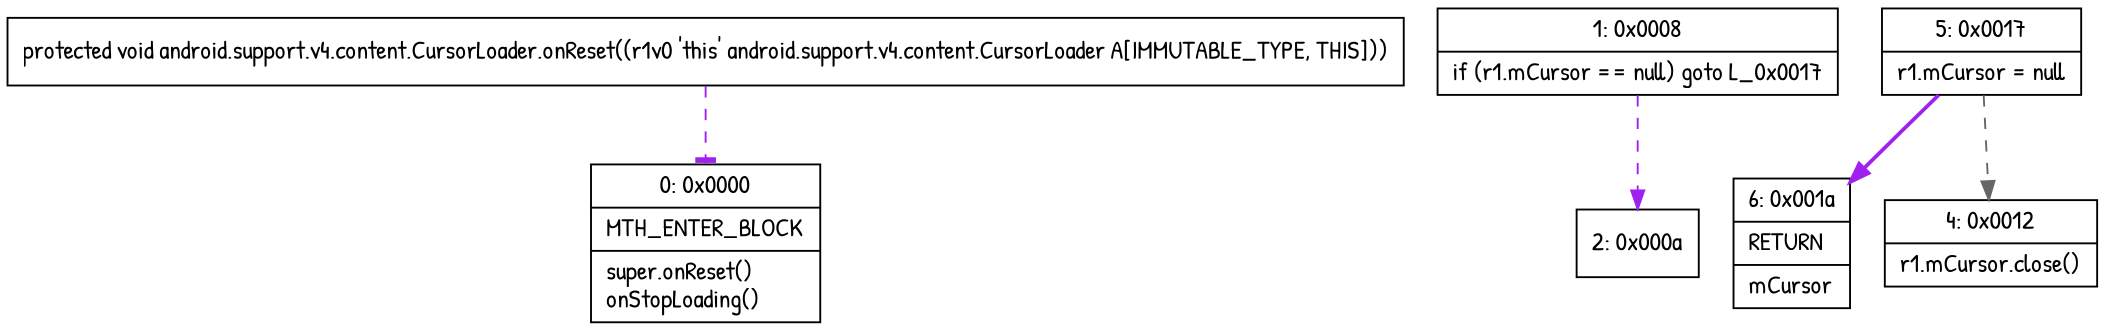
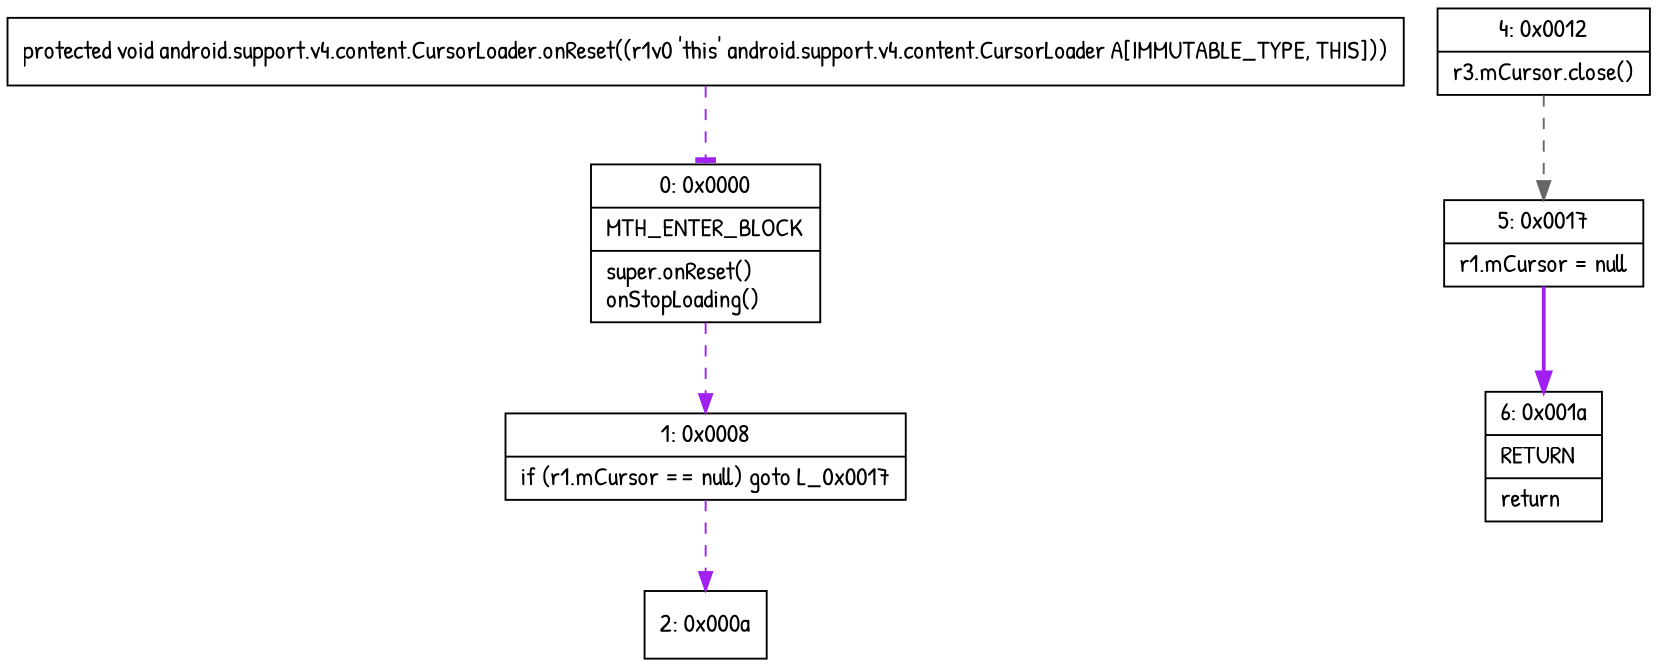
(1986, 138) -> (1544, 138)
(1991, 264) -> (1544, 72)
(1791, 286) -> (1531, 499)
none -> (706, 358)
